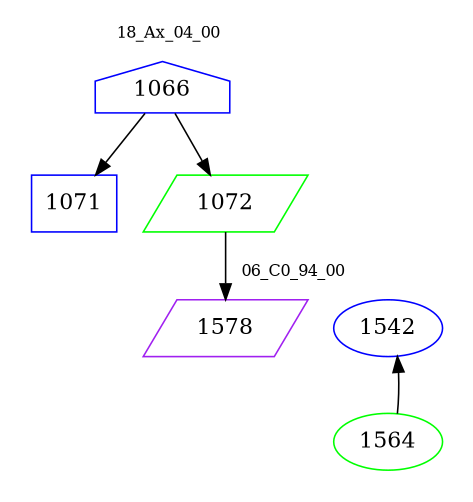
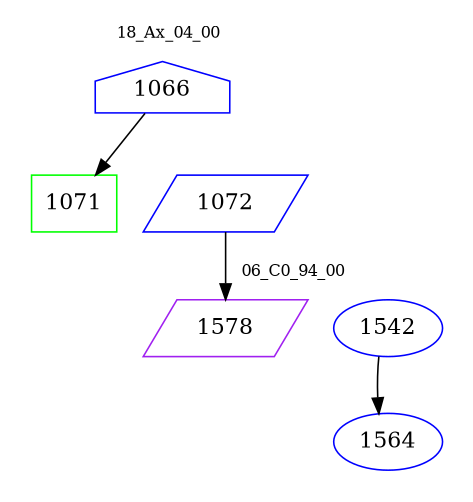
(189, 137) -> none
(74, 204) -> (74, 204)
(226, 204) -> (226, 204)
(399, 393) -> (378, 377)
(388, 442) -> (388, 442)
